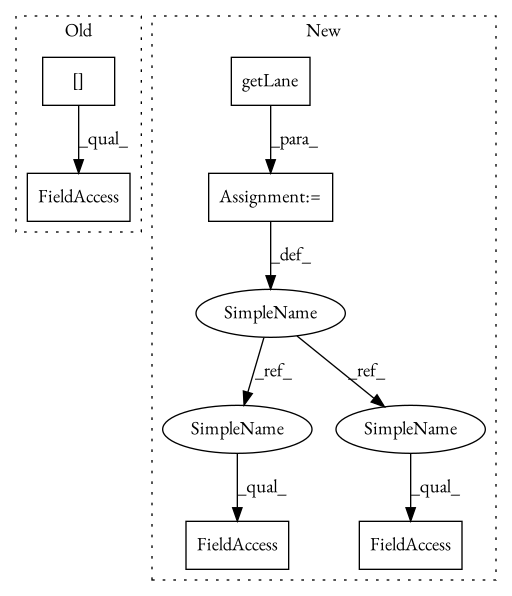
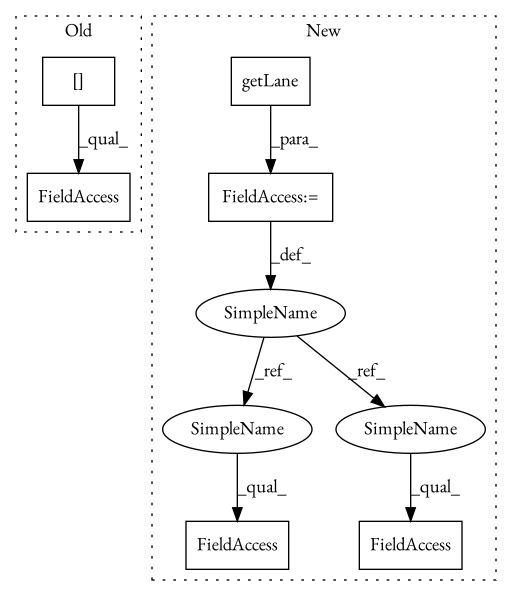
(271, 197) -> (271, 197)
